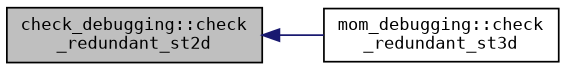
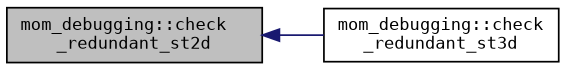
(135, 35) -> (135, 35)
